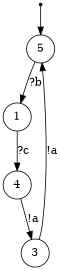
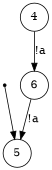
(17, 117) -> none
(35, 253) -> (34, 85)
